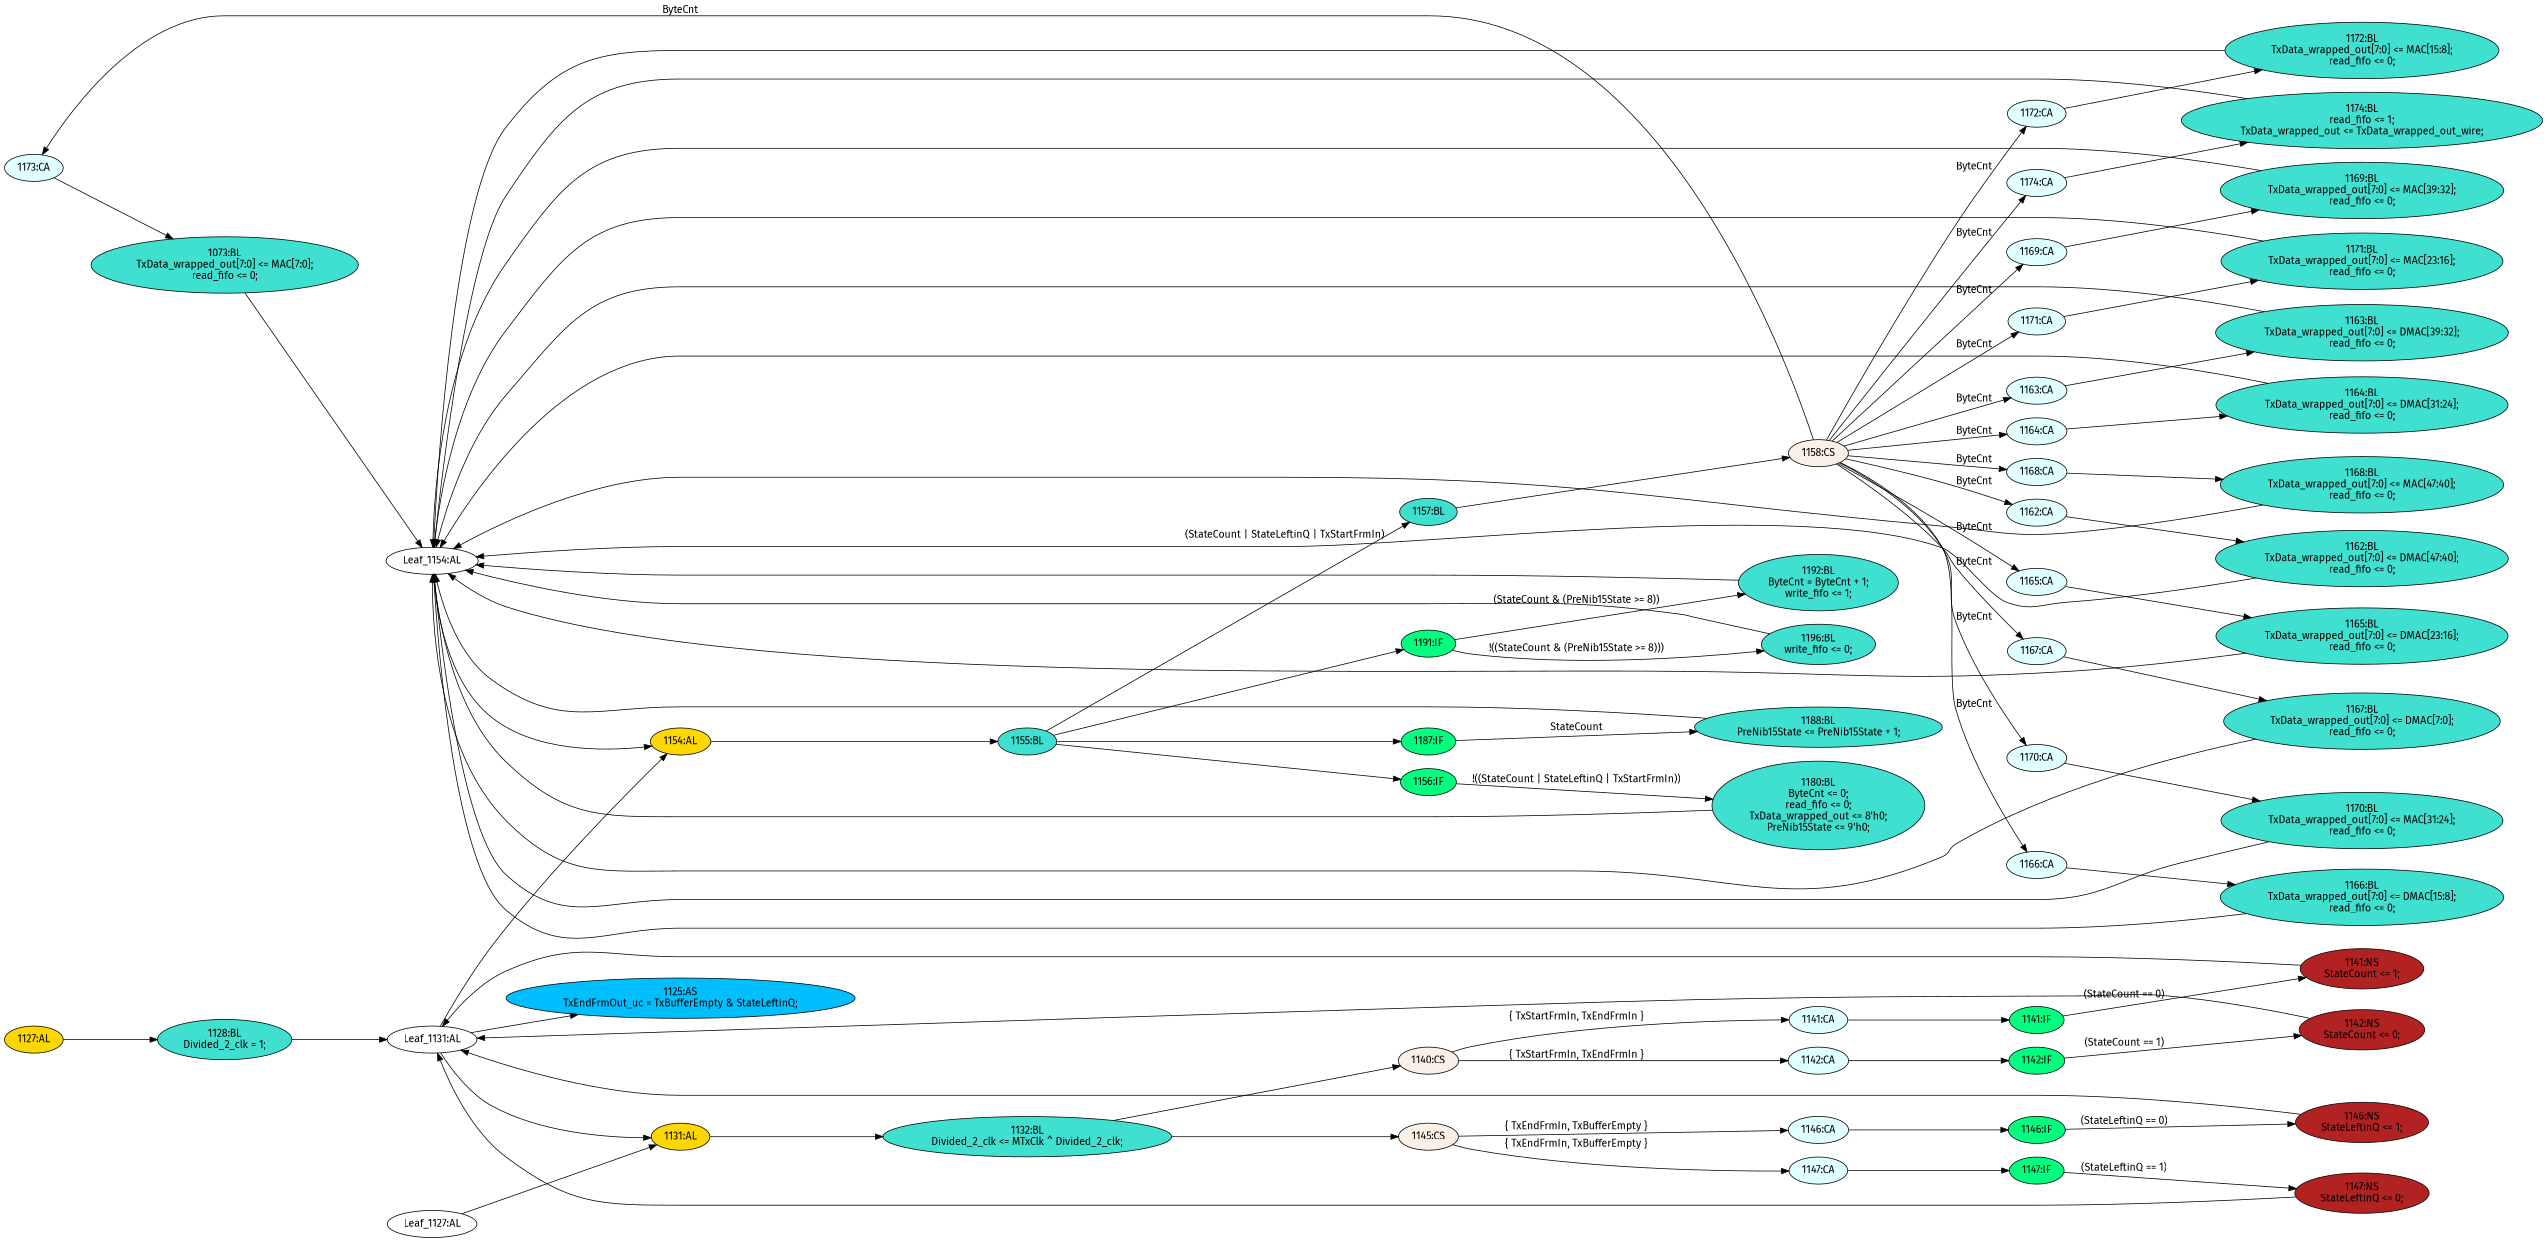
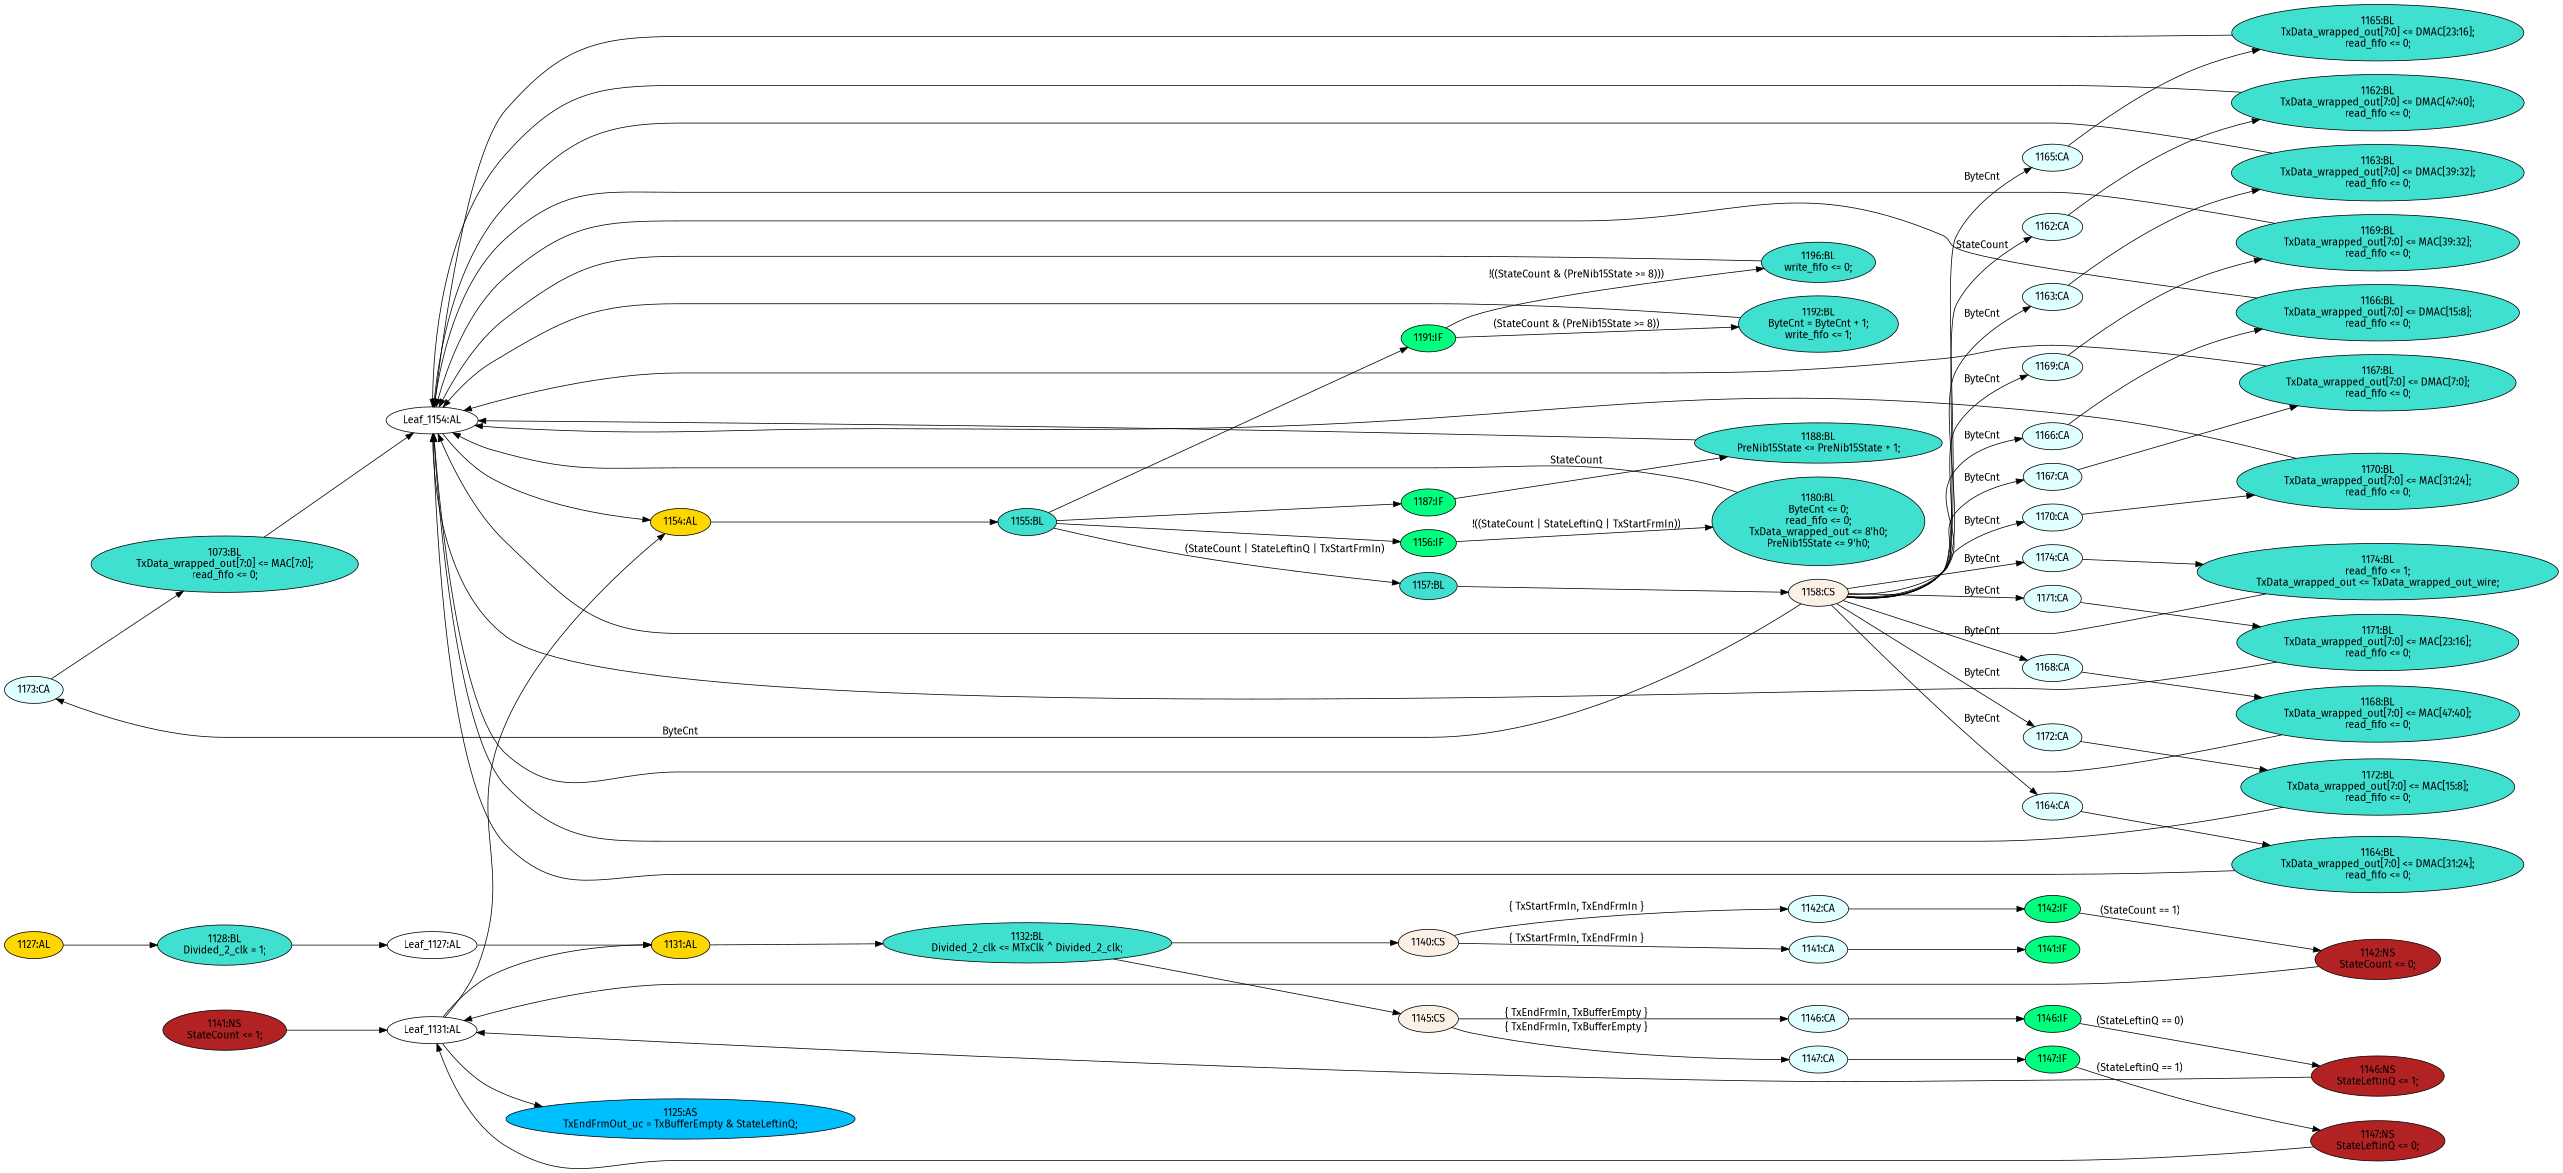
(1974, 481) -> (1982, 245)
(2163, 1000) -> none
(336, 1040) -> (336, 945)
